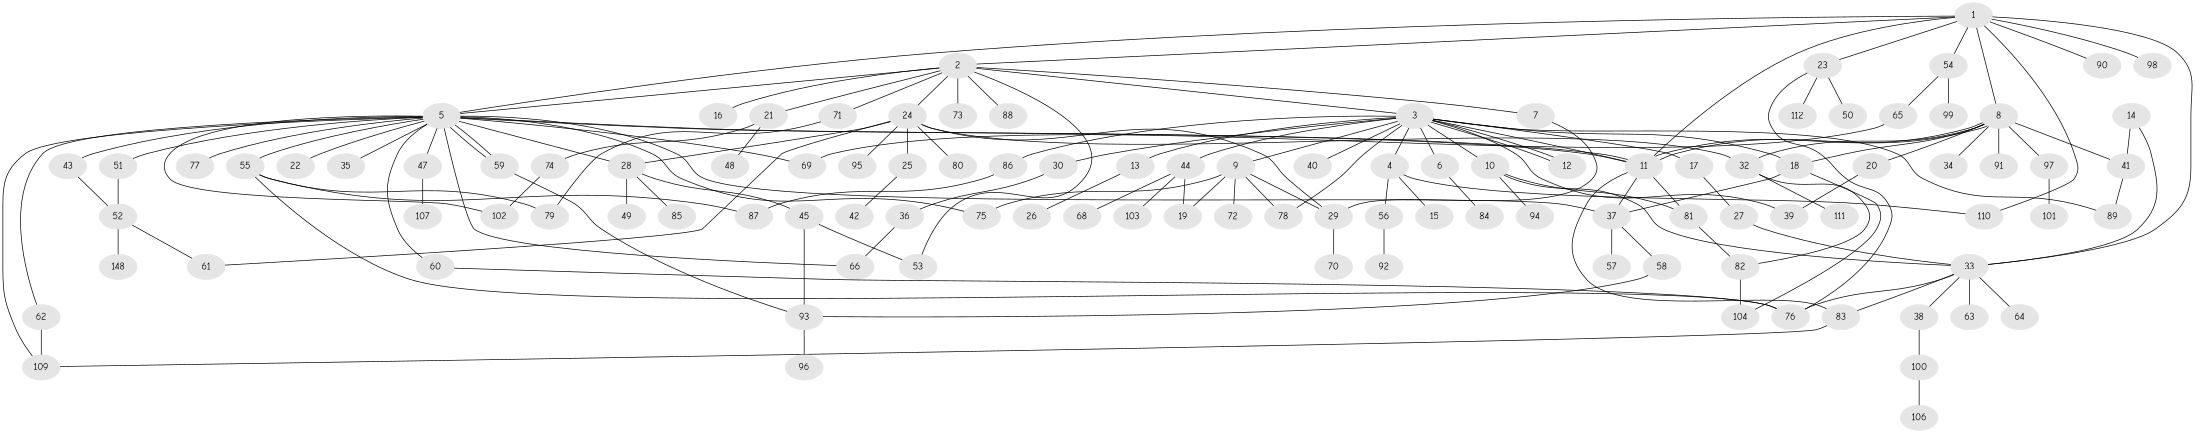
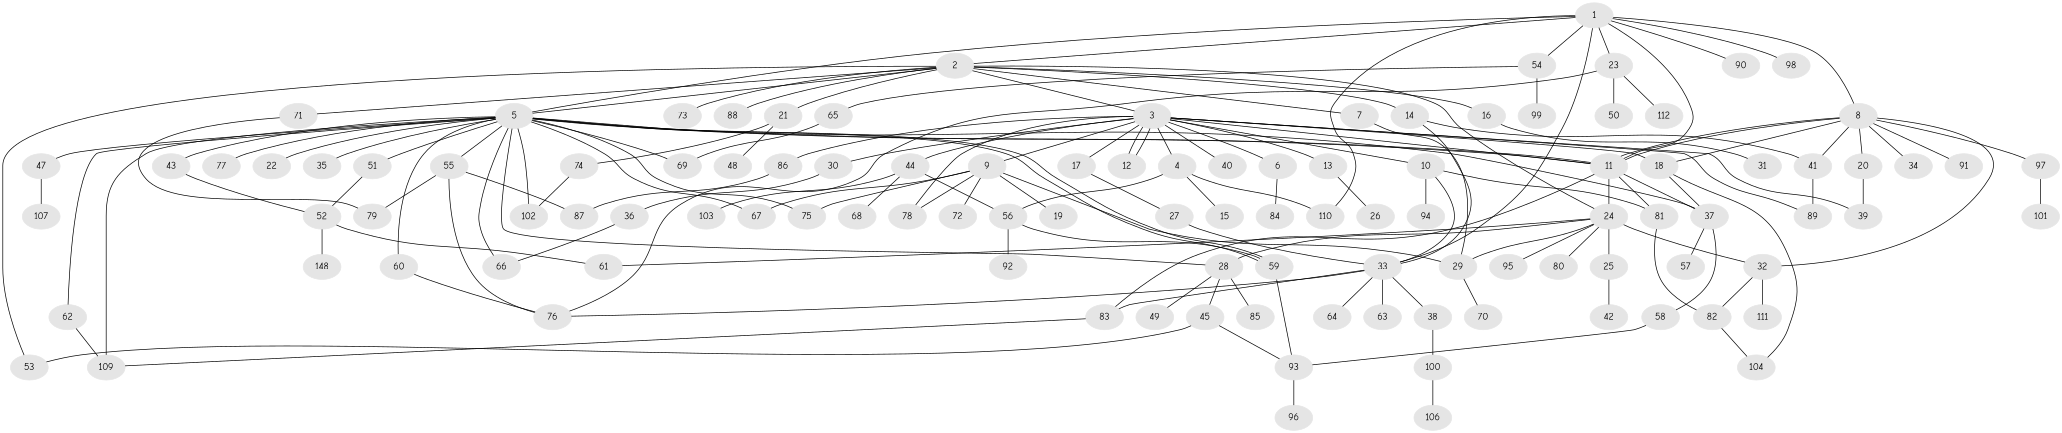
none -> (1260, 85)
none -> (1763, 166)
(1184, 191) -> (959, 191)
none -> (1609, 191)
none -> (757, 217)
none -> (1123, 242)
